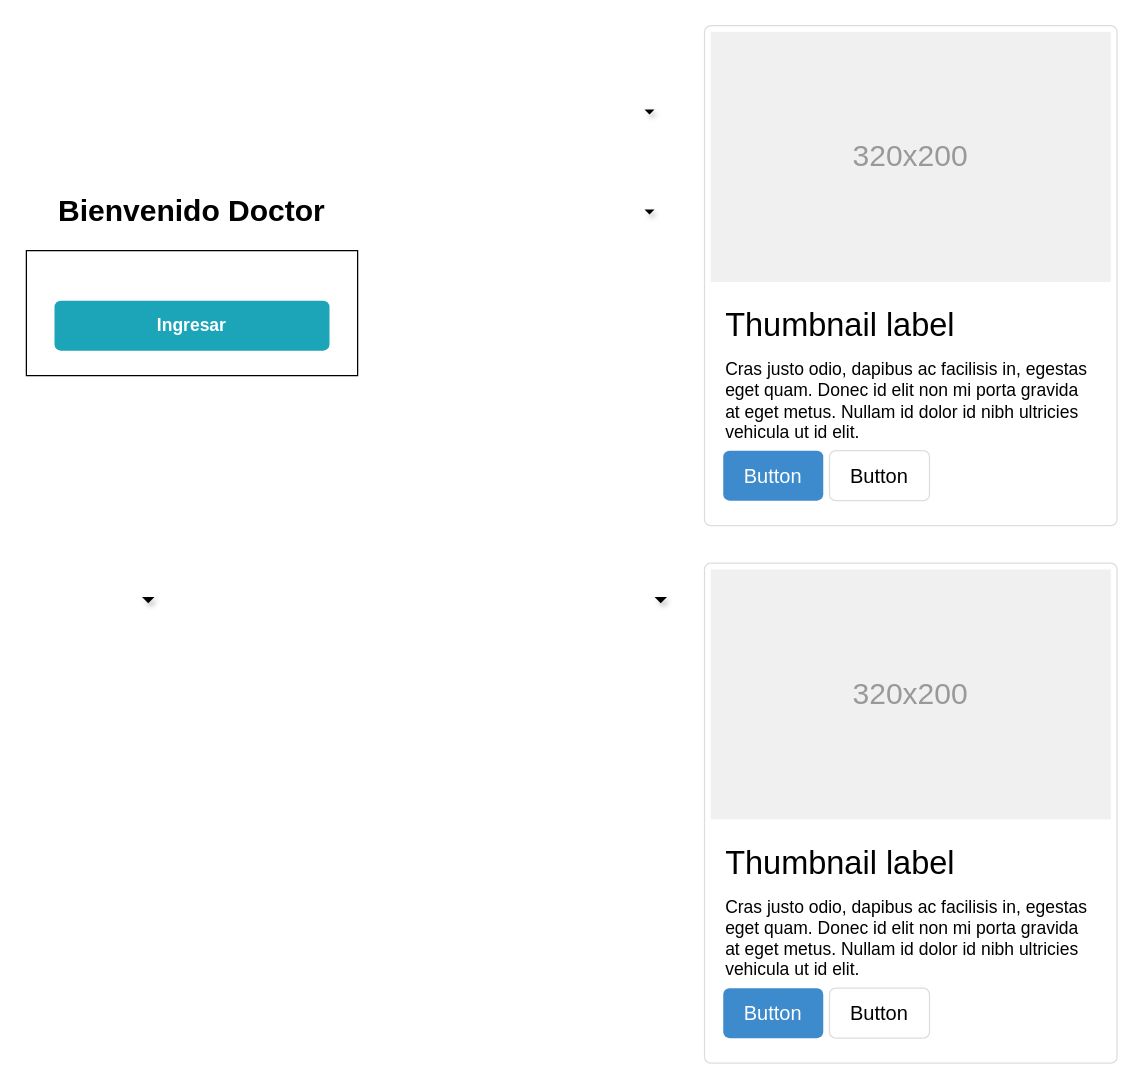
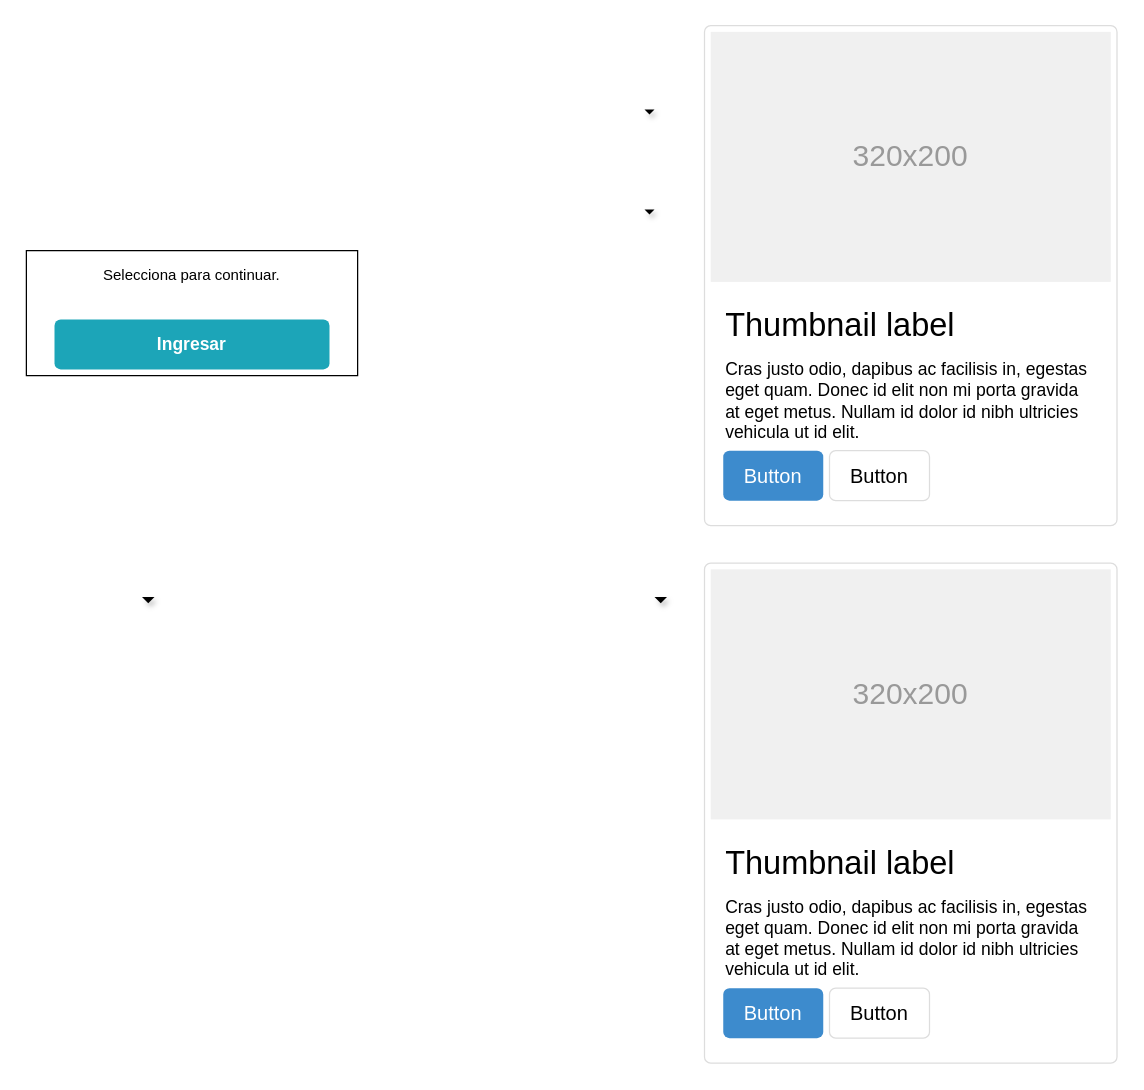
(192, 212) -> none
none -> (192, 276)
(192, 326) -> (192, 344)
